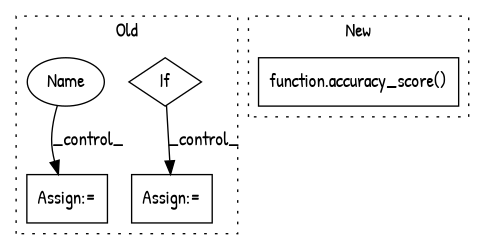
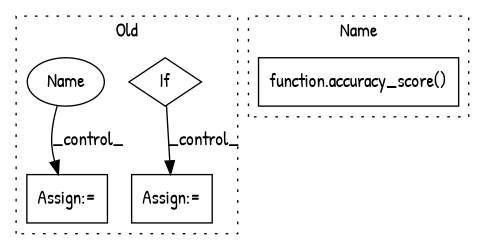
(359, 32) -> (359, 32)
